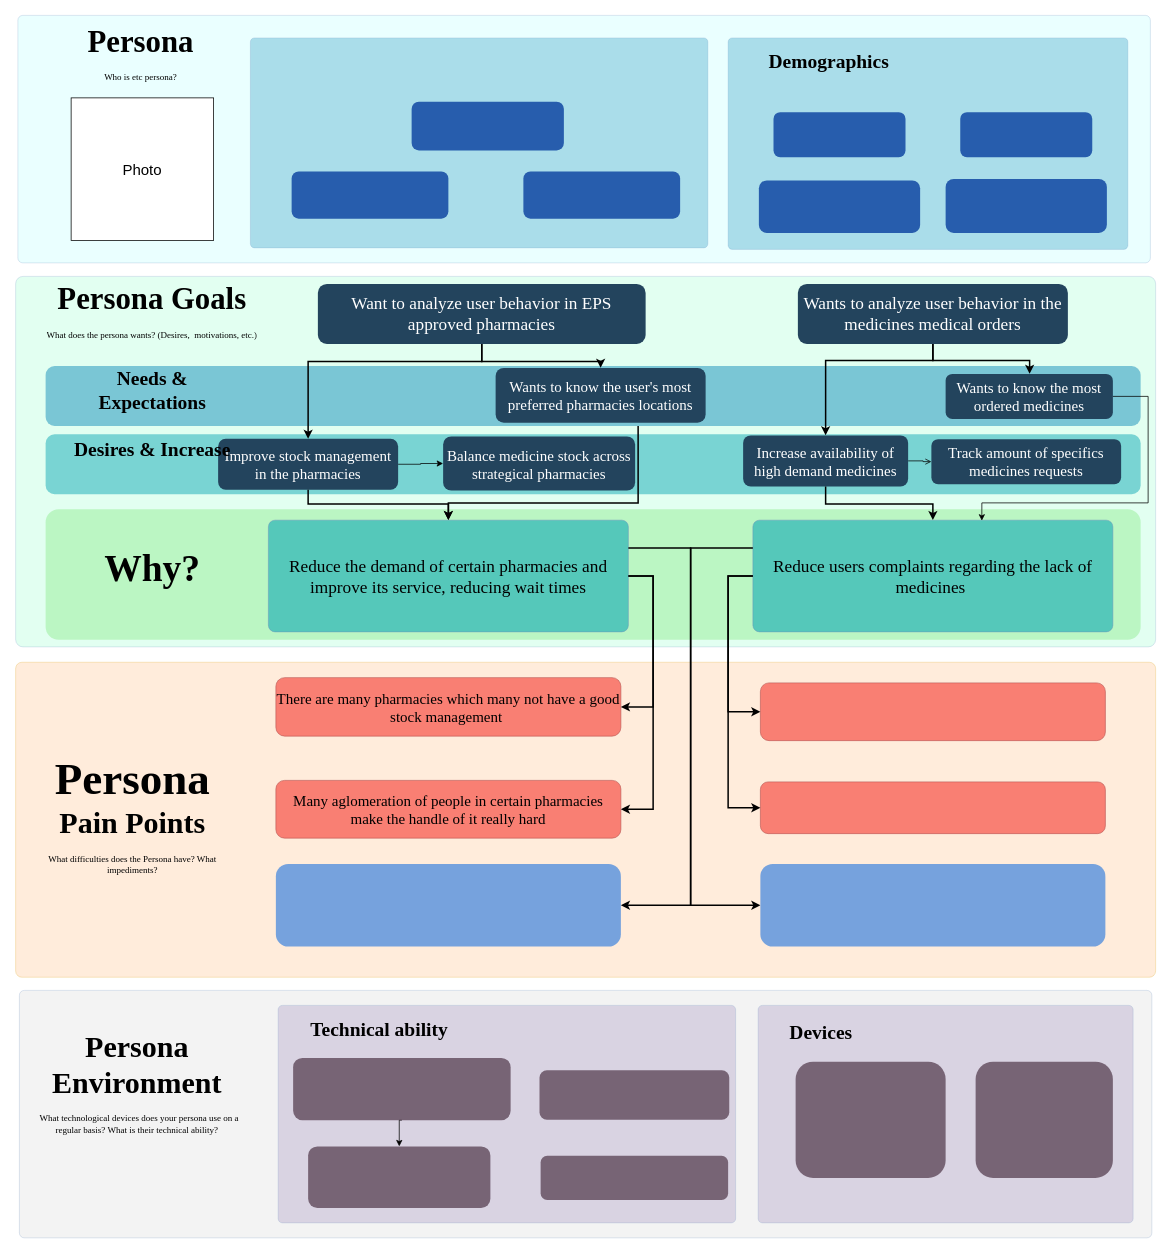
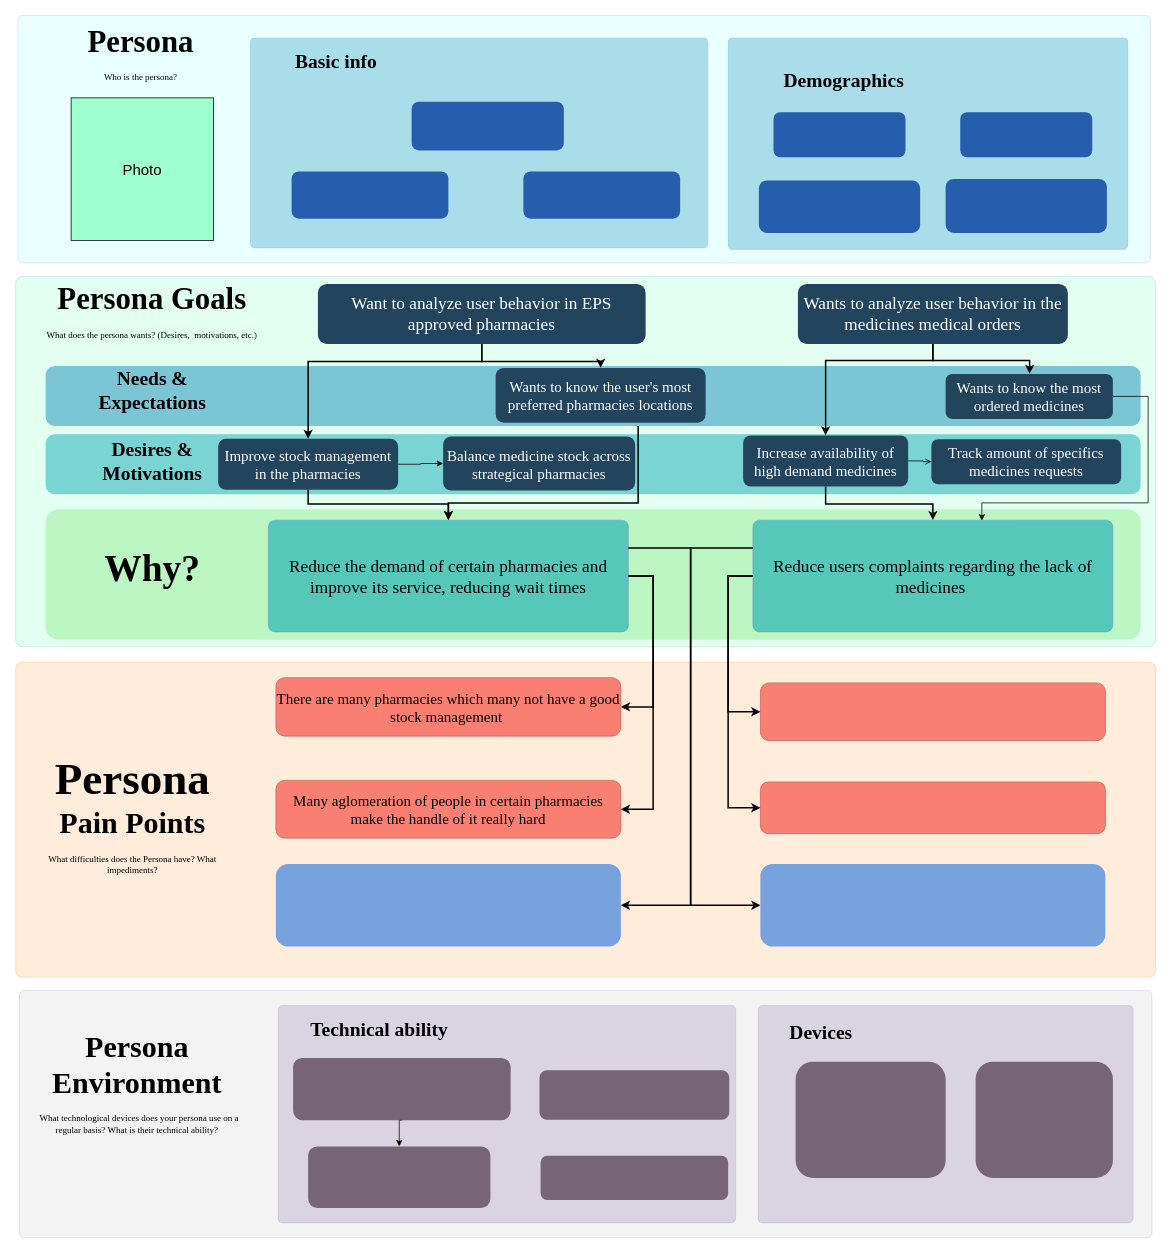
(141, 22) -> (141, 22)
none -> (336, 64)
(829, 64) -> (844, 83)
(142, 169) -> (142, 169)
(152, 449) -> (152, 449)
